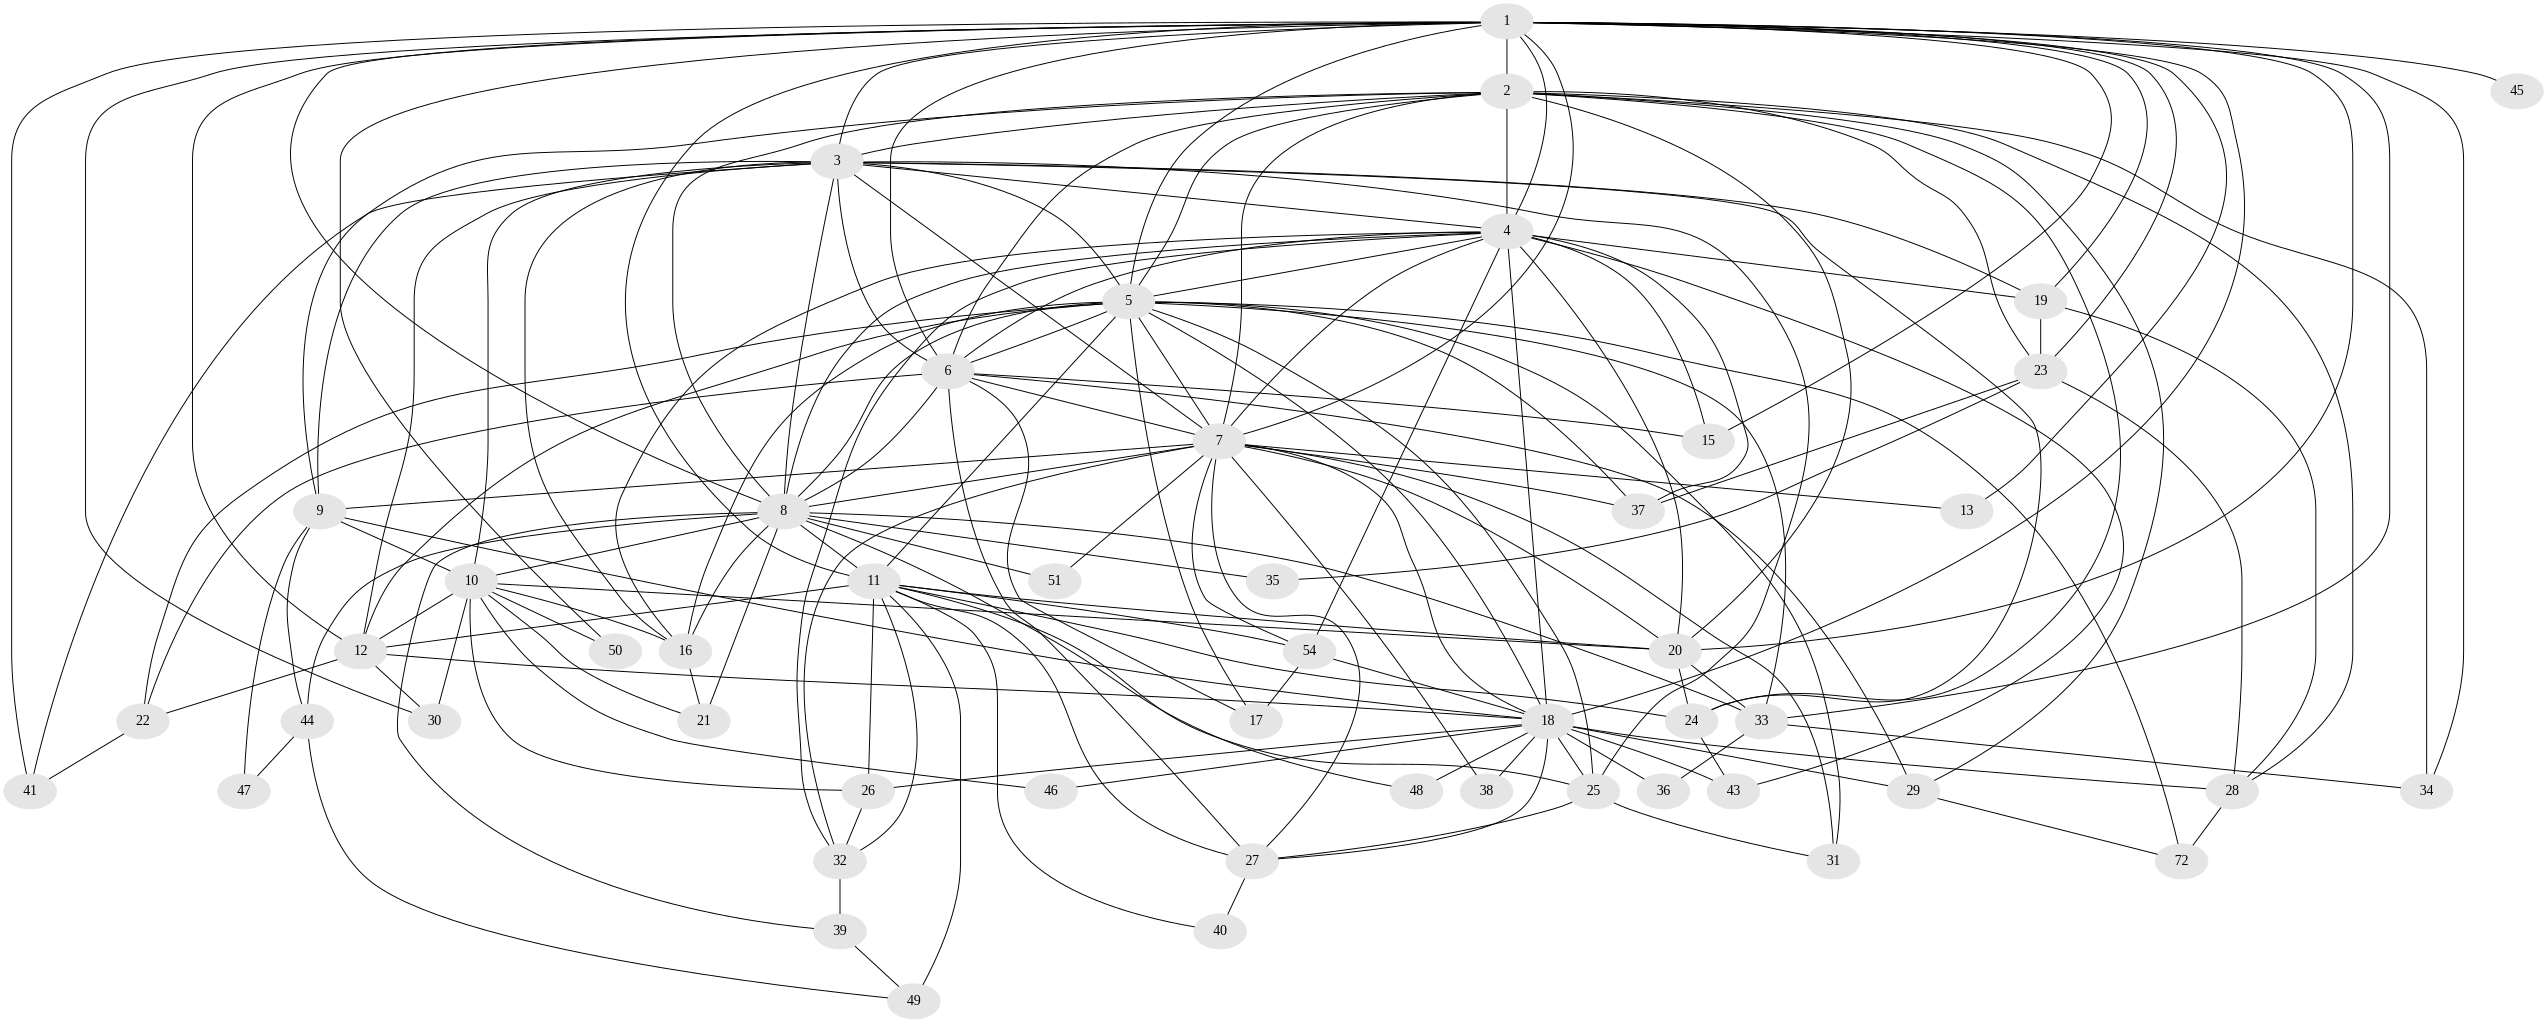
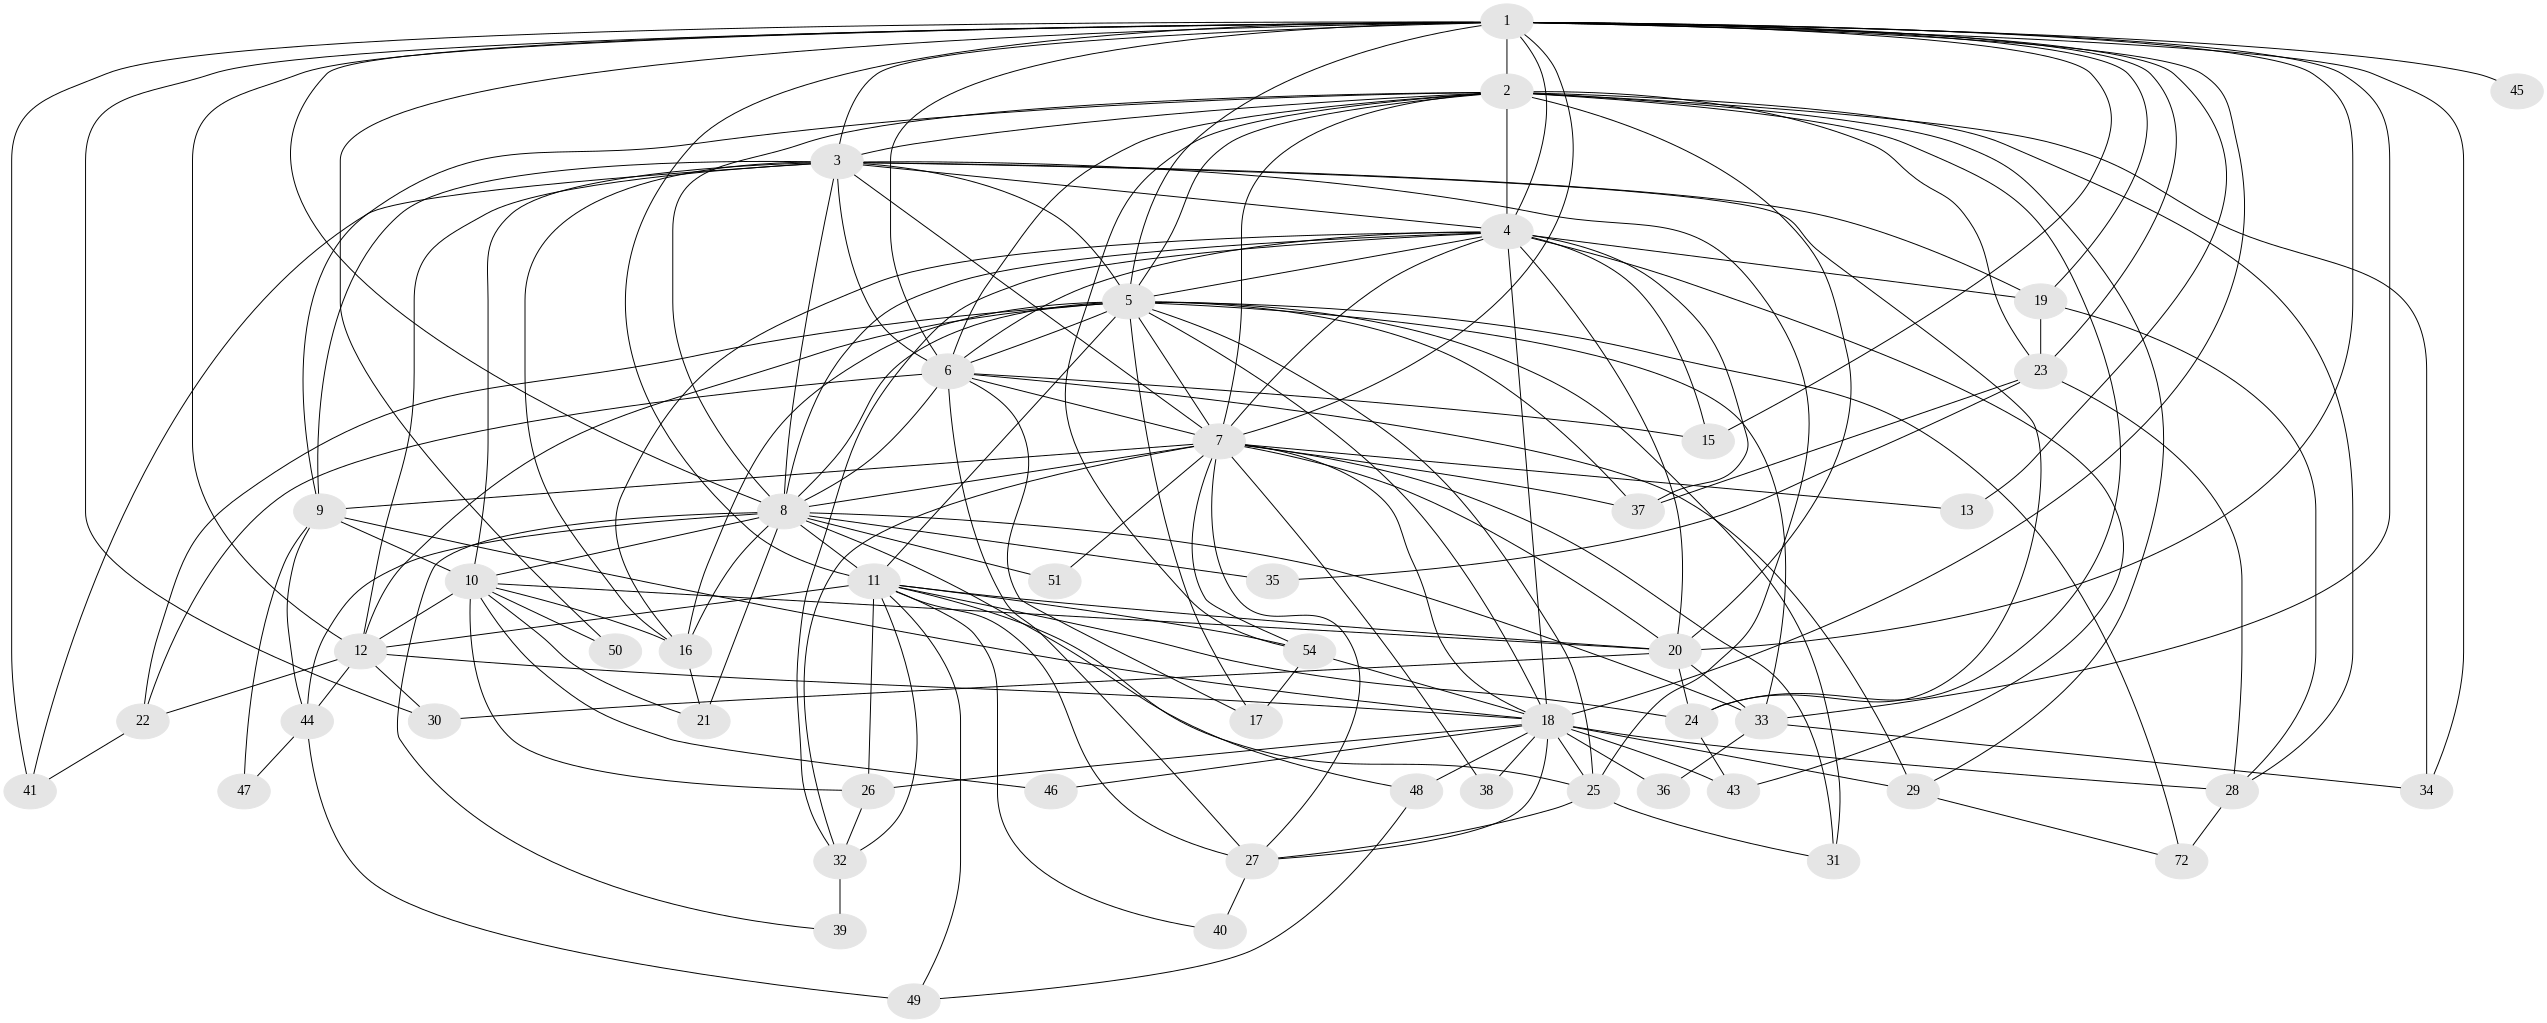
(1408, 441) -> (1110, 237)
(453, 651) -> (1144, 679)
none -> (332, 688)
(877, 966) -> (1202, 965)
